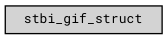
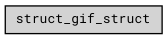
(84, 20) -> (84, 20)
